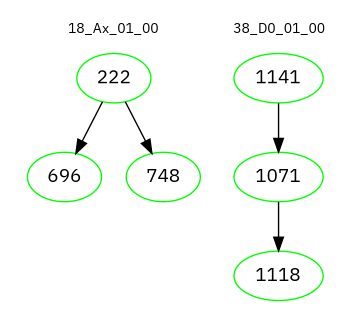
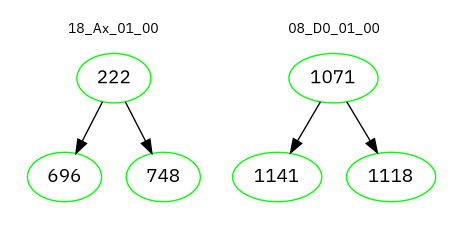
(279, 30) -> (334, 30)
(279, 121) -> (309, 121)
